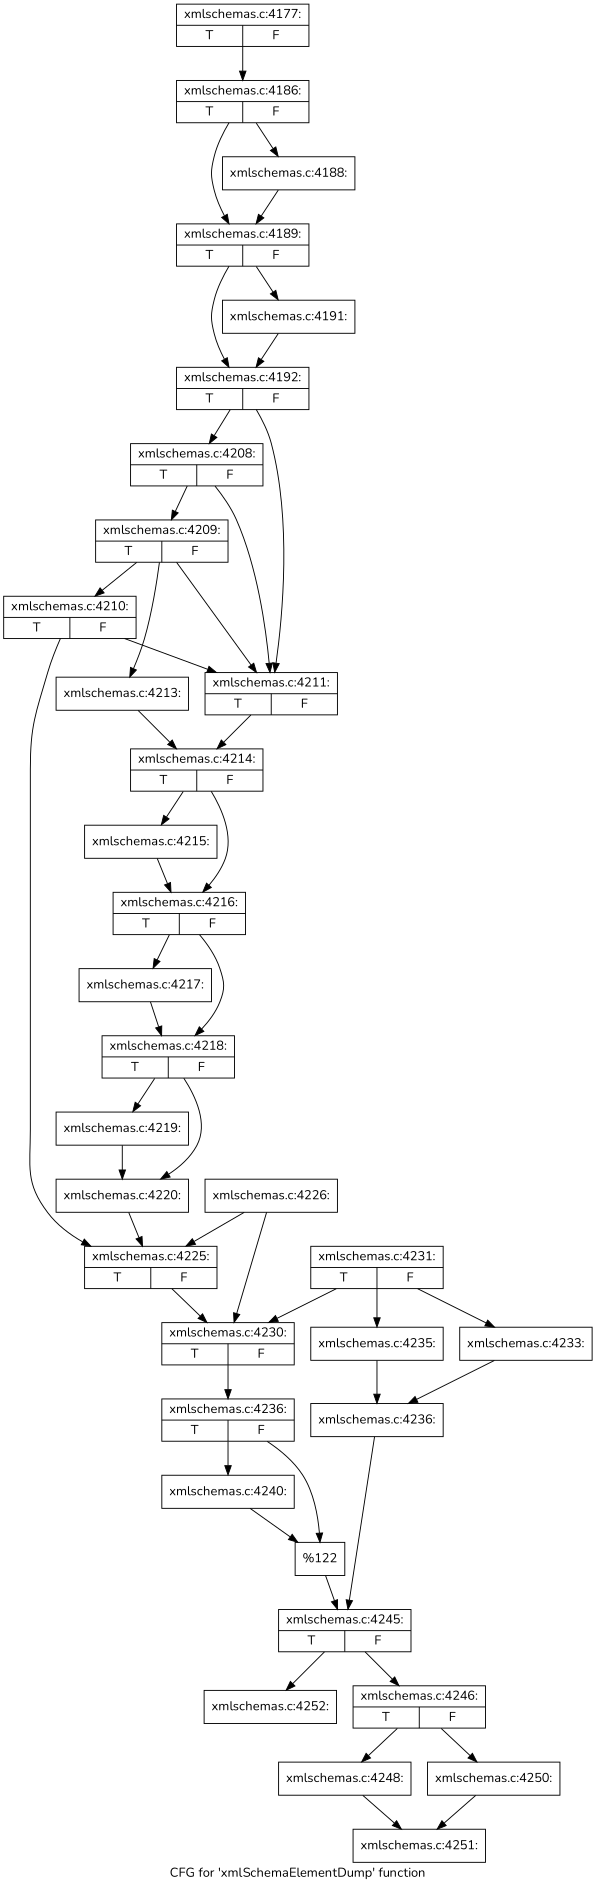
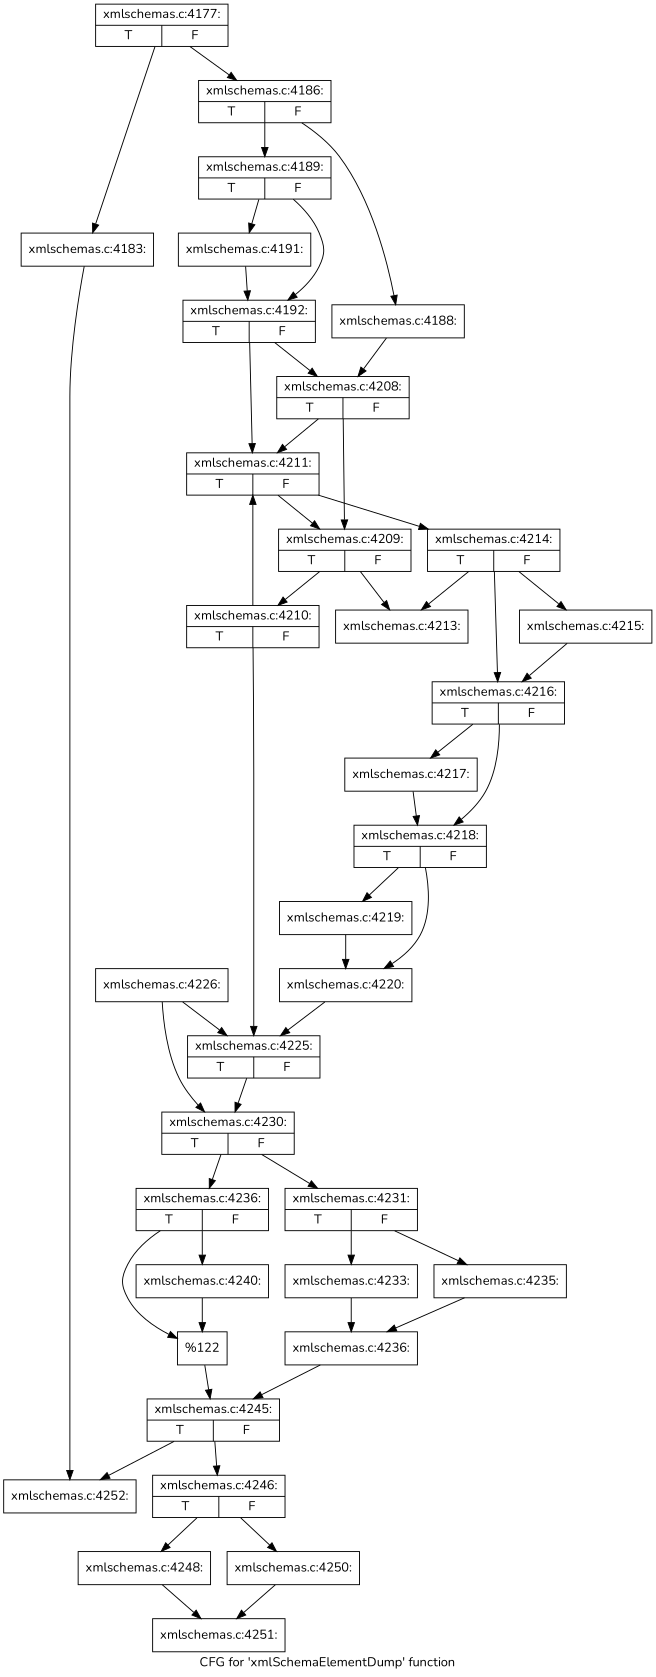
(270, 203) -> (375, 353)
none -> (87, 250)
(214, 614) -> (295, 509)
(154, 726) -> (449, 588)
(307, 1304) -> (286, 1169)
